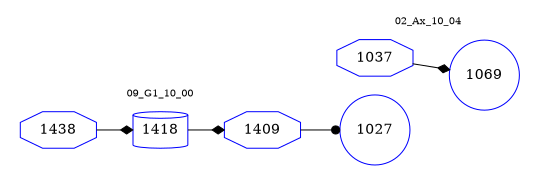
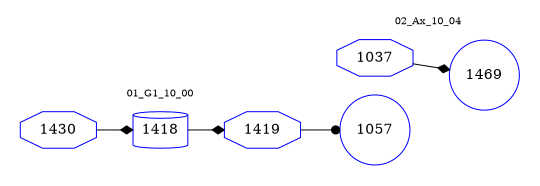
(484, 75) -> (484, 75)
(160, 94) -> (160, 94)
(58, 130) -> (58, 130)
(262, 130) -> (262, 130)
(375, 130) -> (375, 130)
